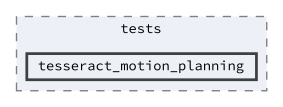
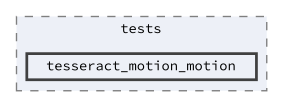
(142, 67) -> (142, 67)
